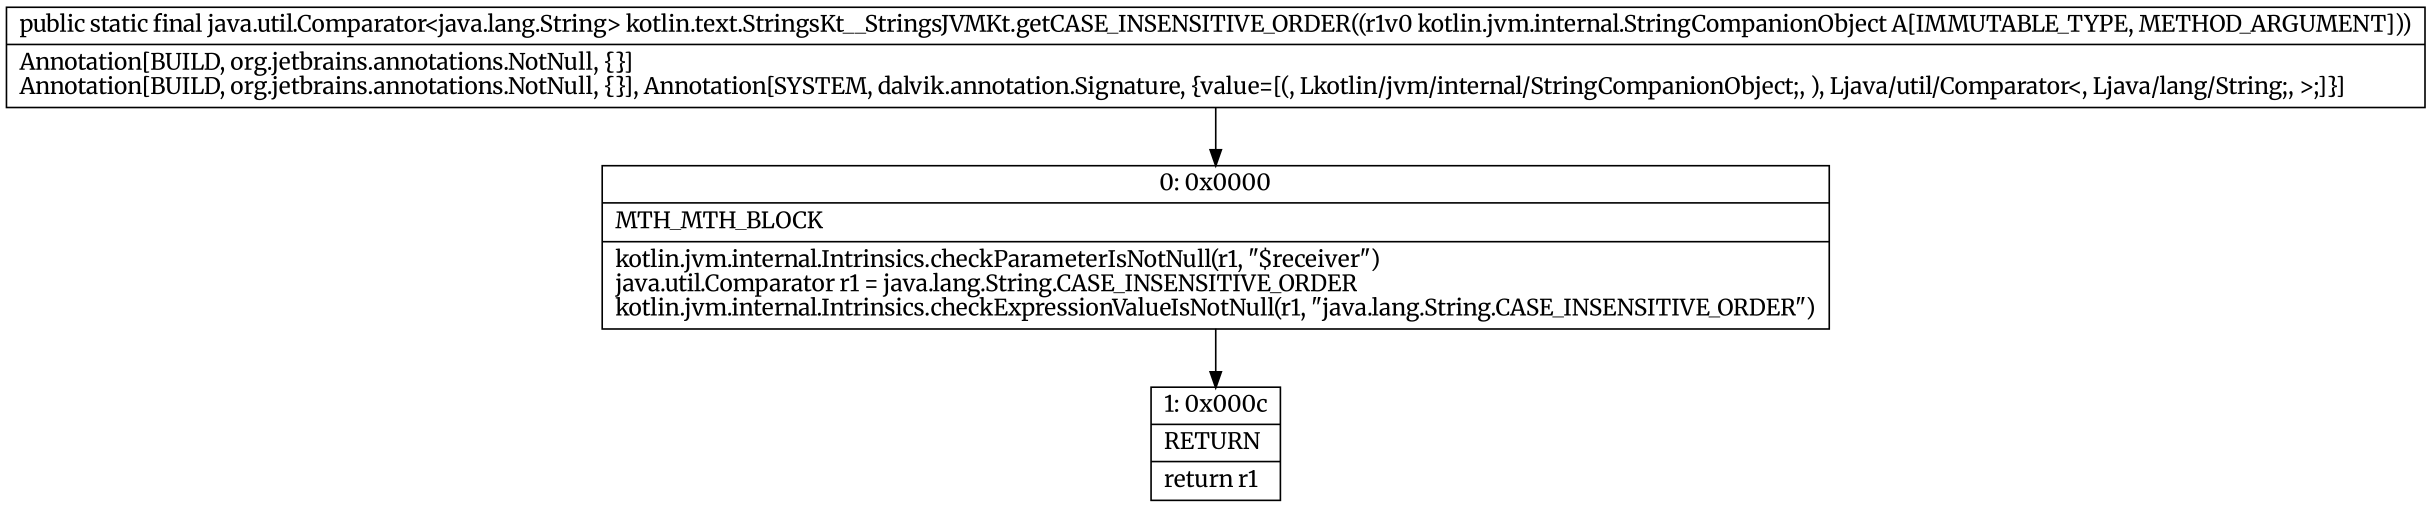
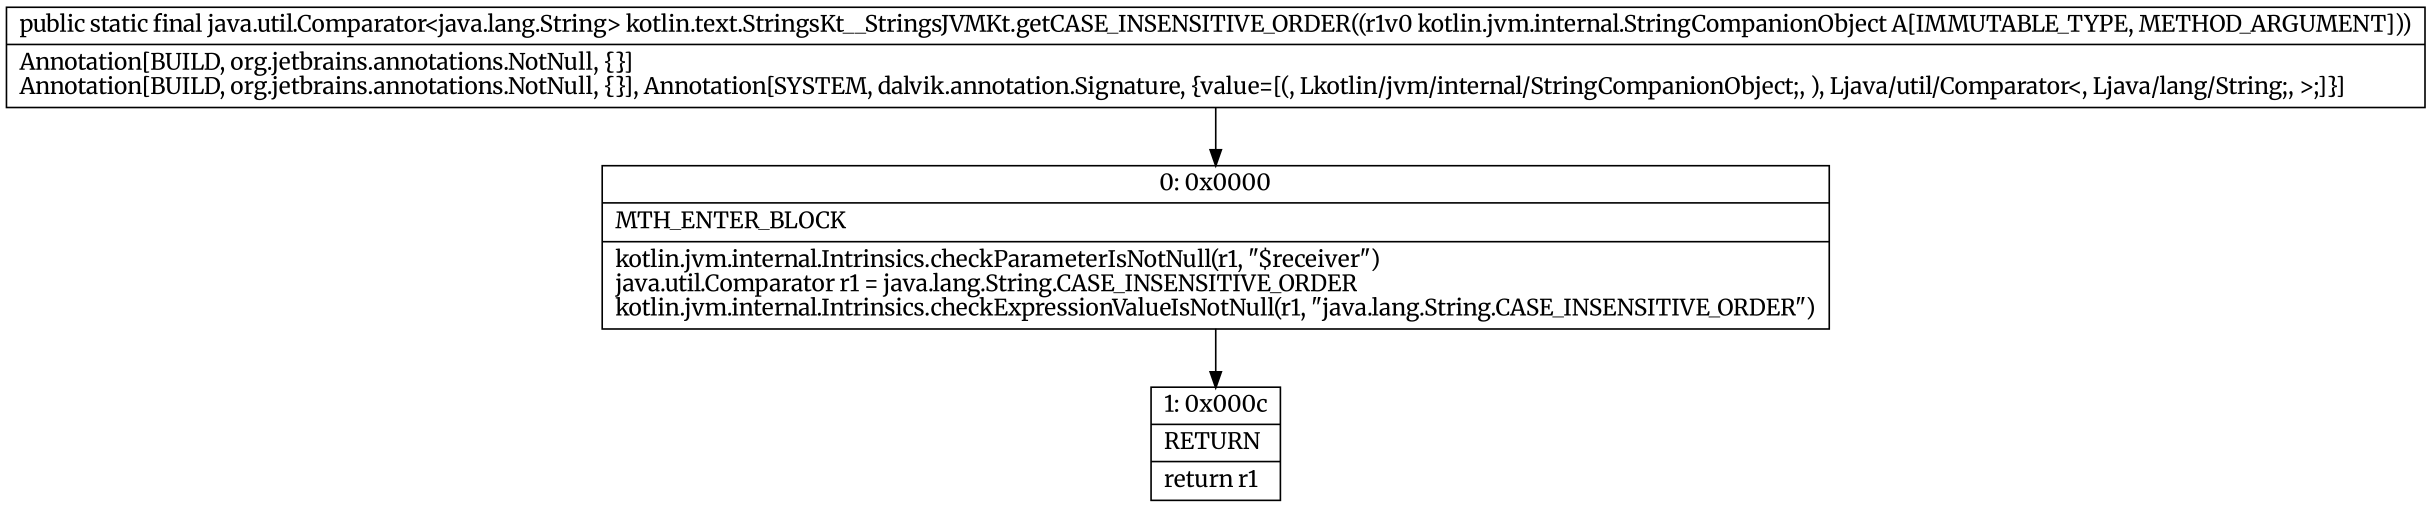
(719, 221) -> (731, 221)
